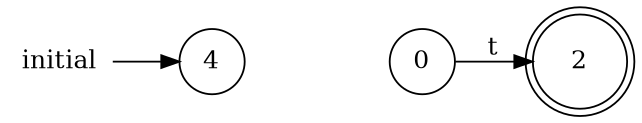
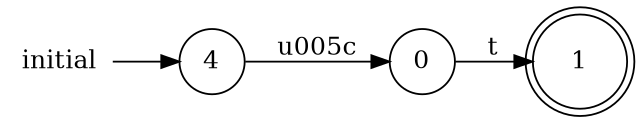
none -> (308, 62)
(580, 62) -> (580, 62)
